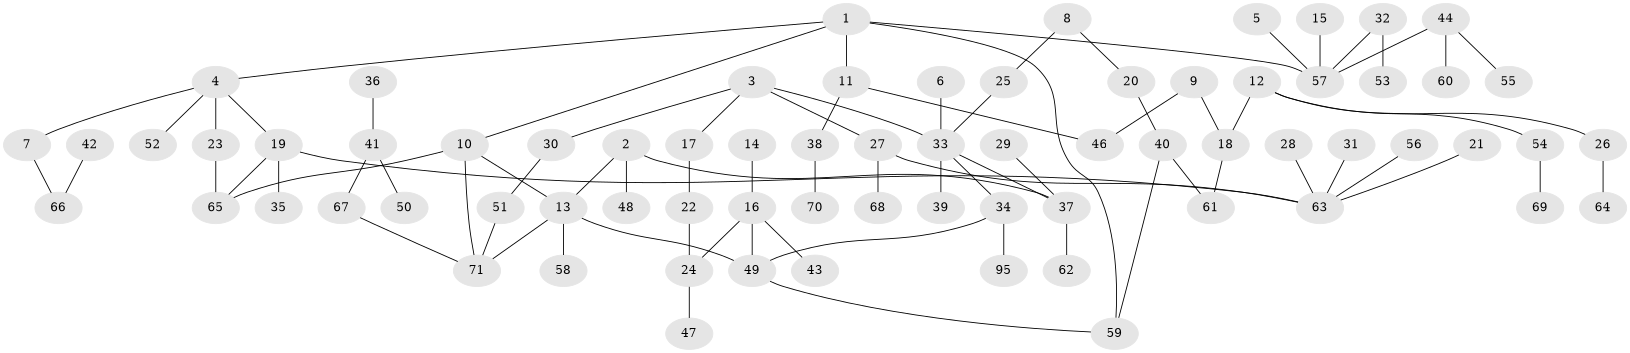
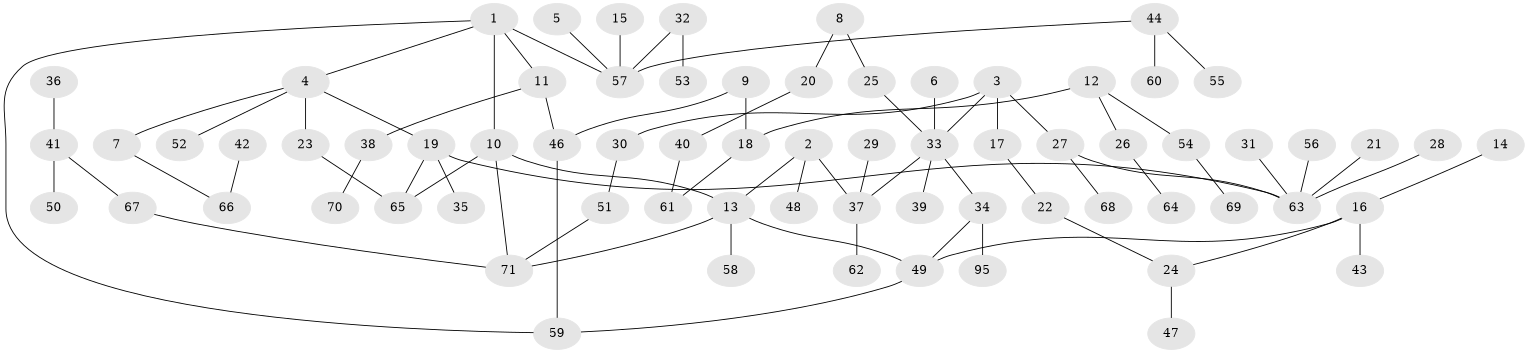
(1139, 239) -> (557, 231)
